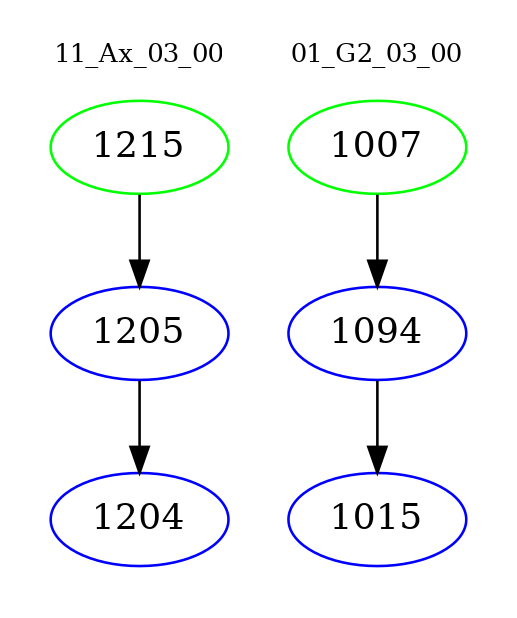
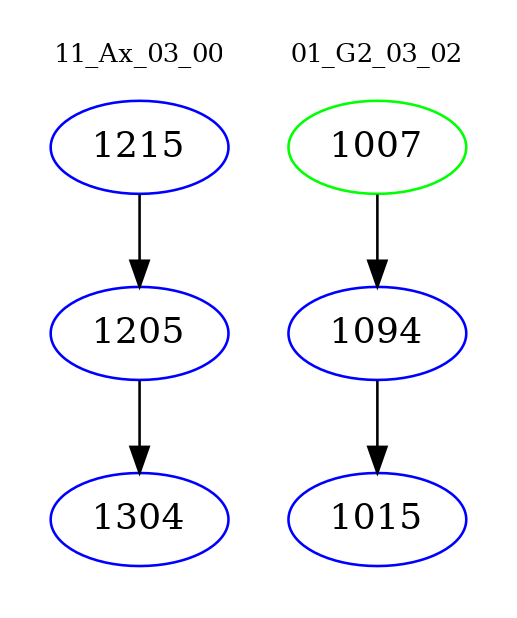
(377, 56) -> (377, 56)
(140, 147) -> (140, 147)
(140, 520) -> (140, 520)
